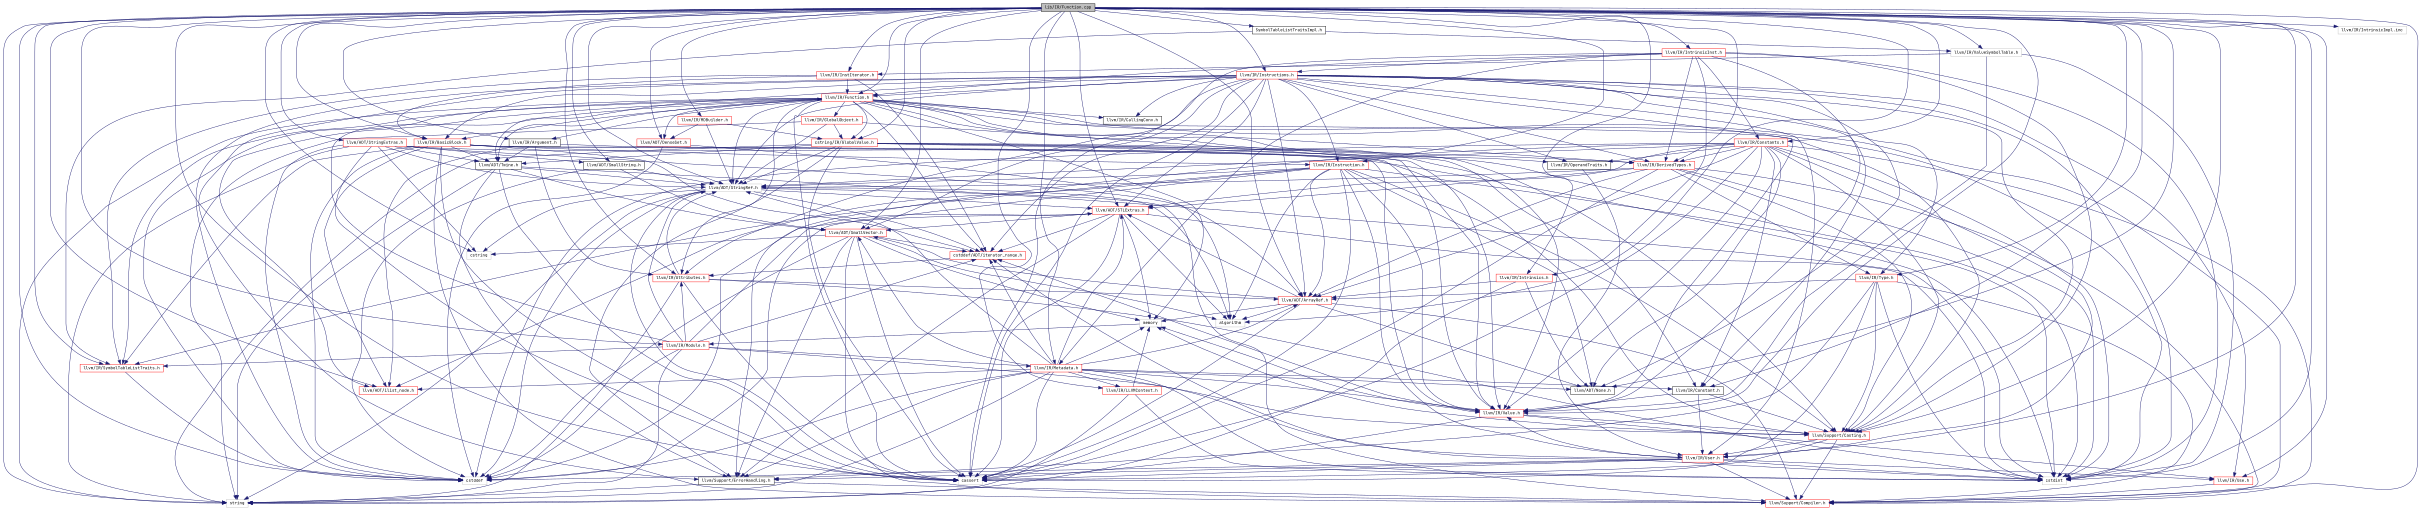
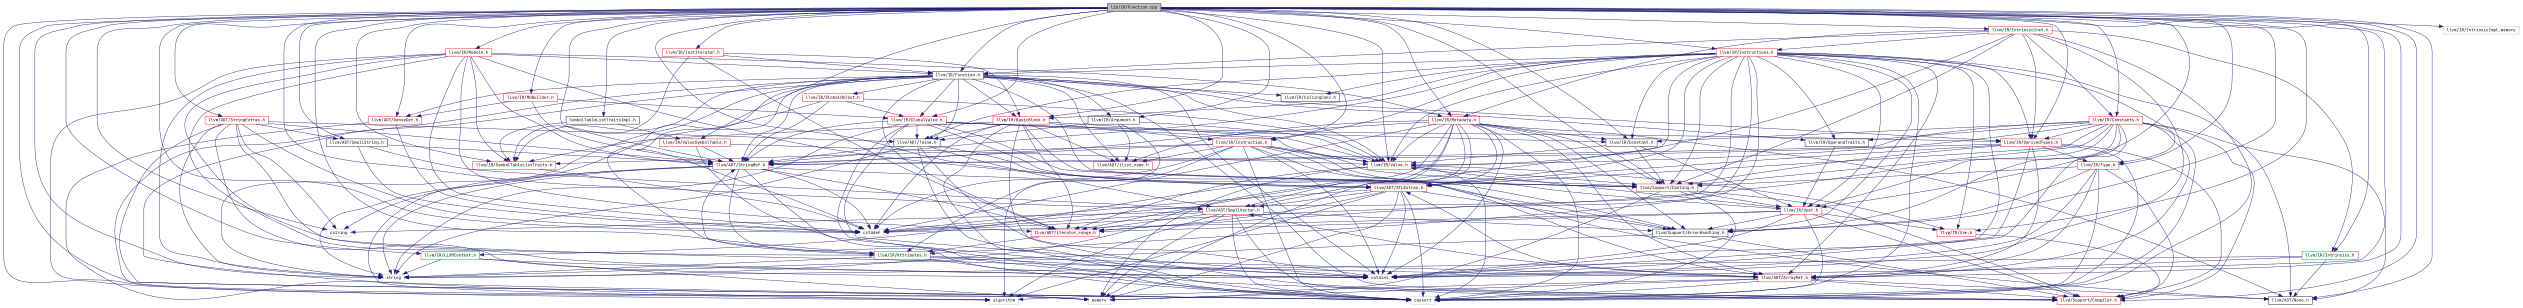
(80, 28) -> (2275, 66)
(2372, 30) -> (2481, 30)
(1986, 53) -> (695, 143)
(1523, 62) -> (716, 153)
(847, 98) -> (958, 75)
(844, 143) -> (917, 120)
(733, 188) -> (741, 165)
(988, 255) -> (1065, 233)
(937, 333) -> (63, 277)
